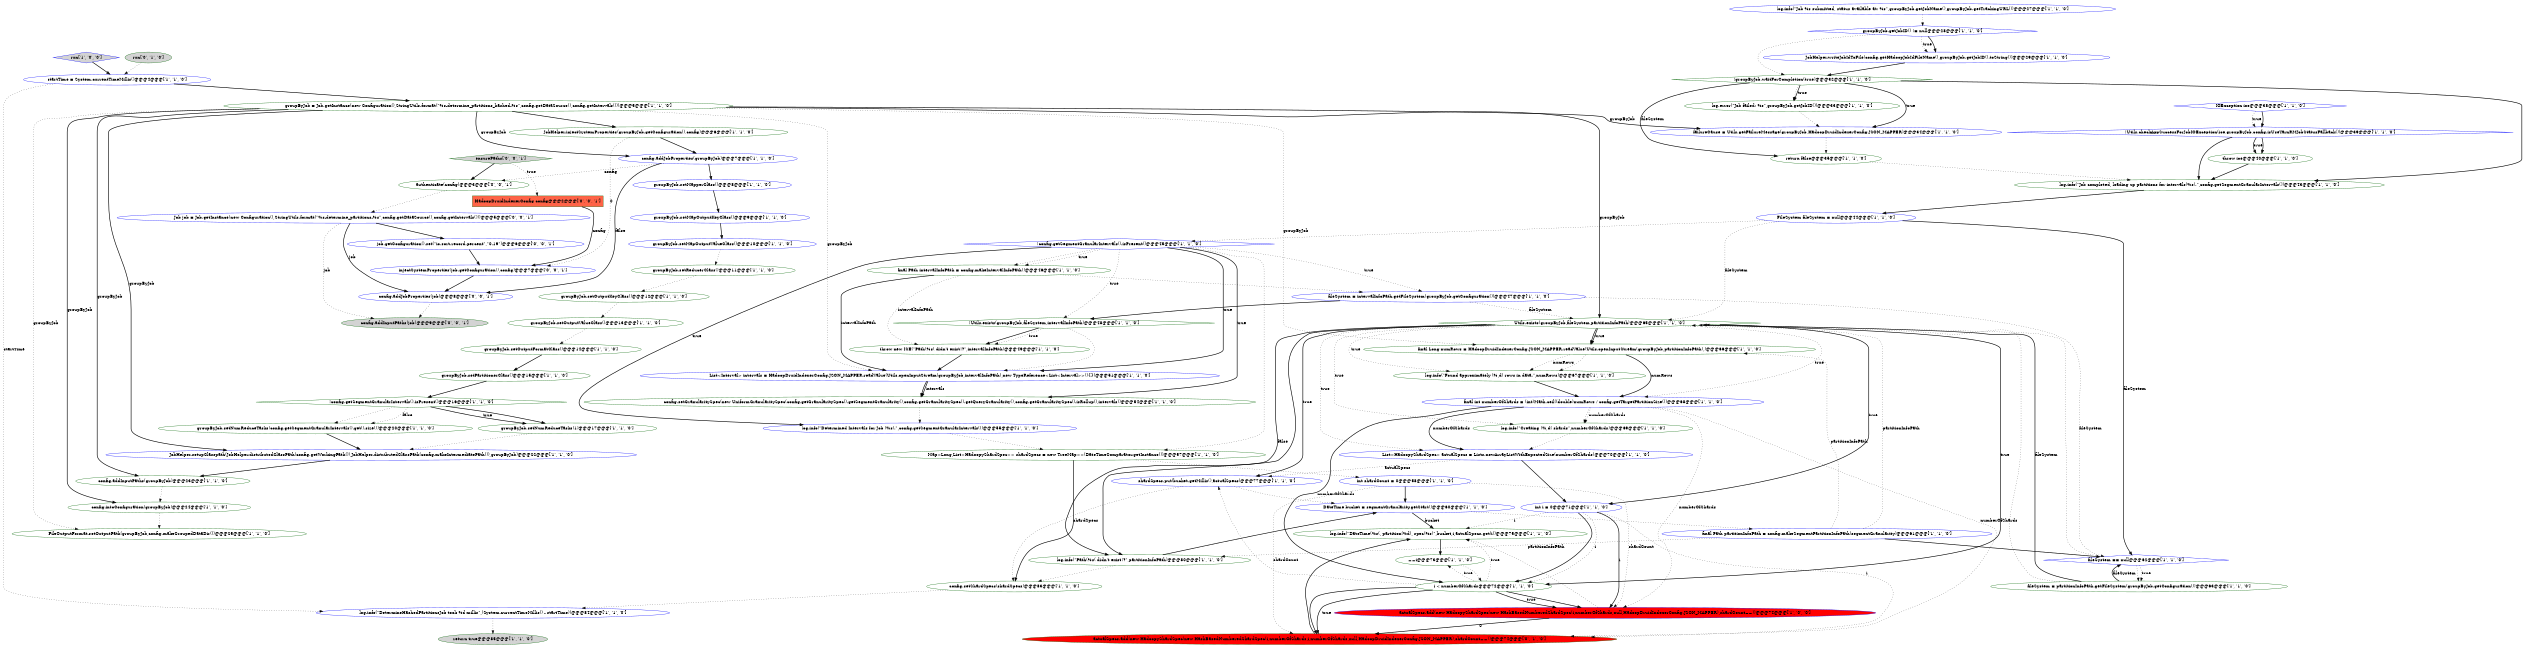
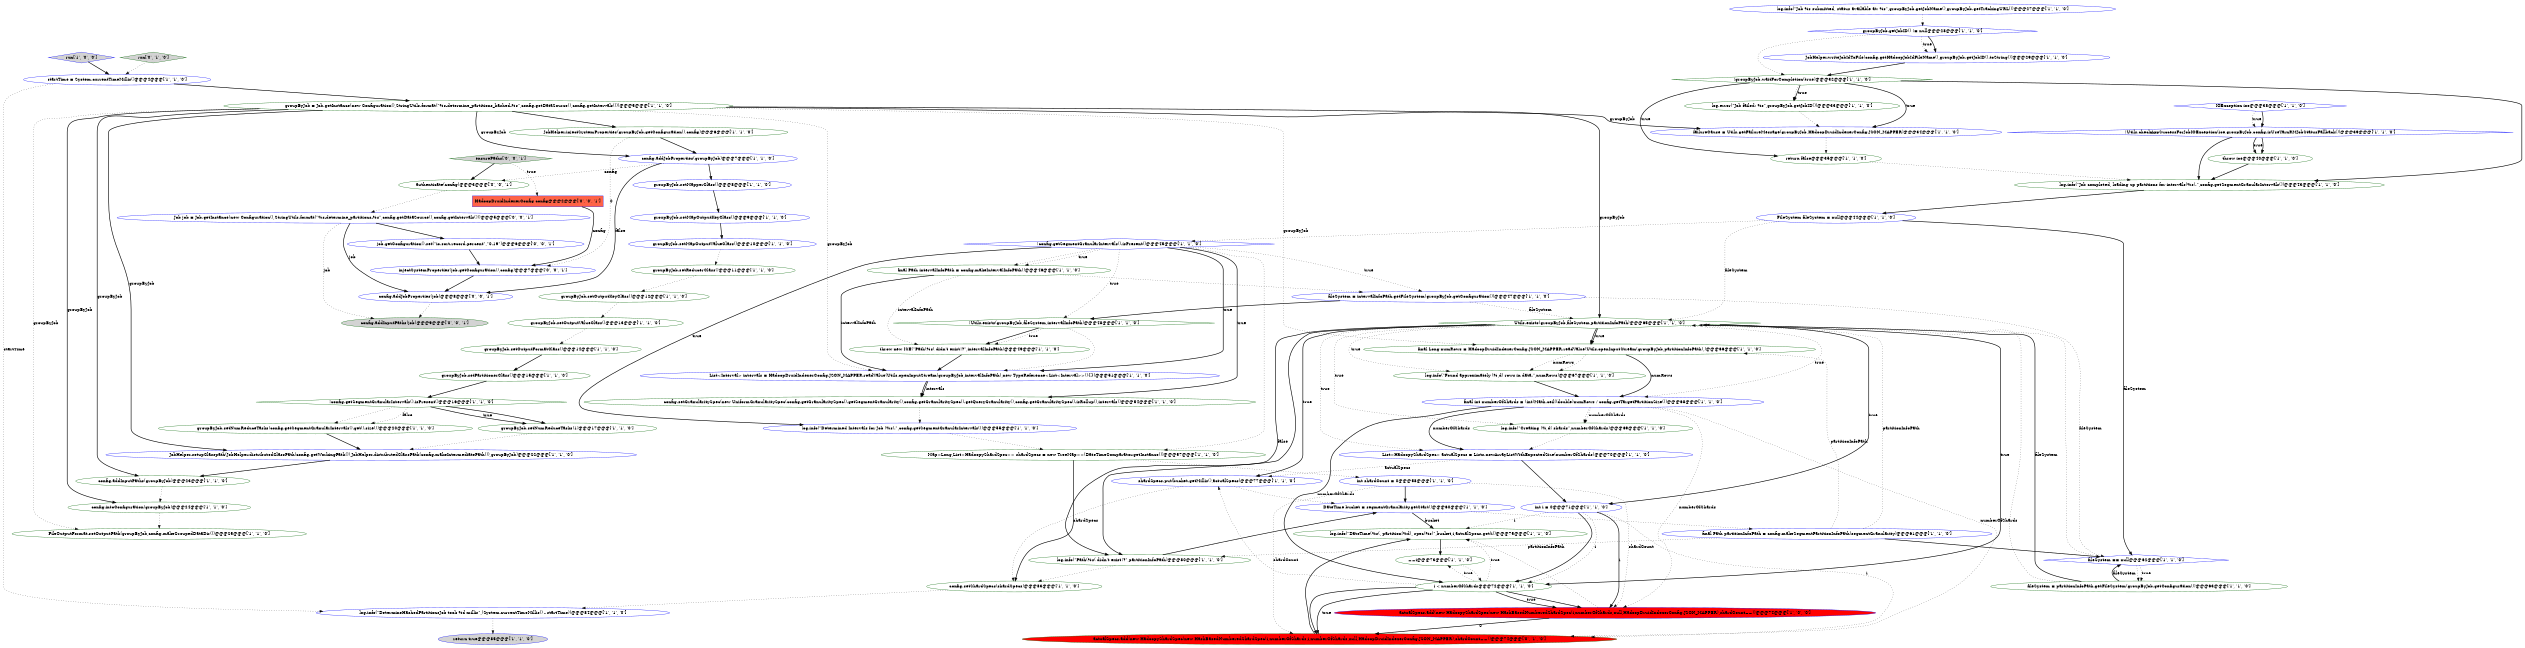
(148, 58) -> (153, 58)
(1653, 119) -> (1646, 119)
(538, 201) -> (538, 201)
(493, 639) -> (493, 639)
